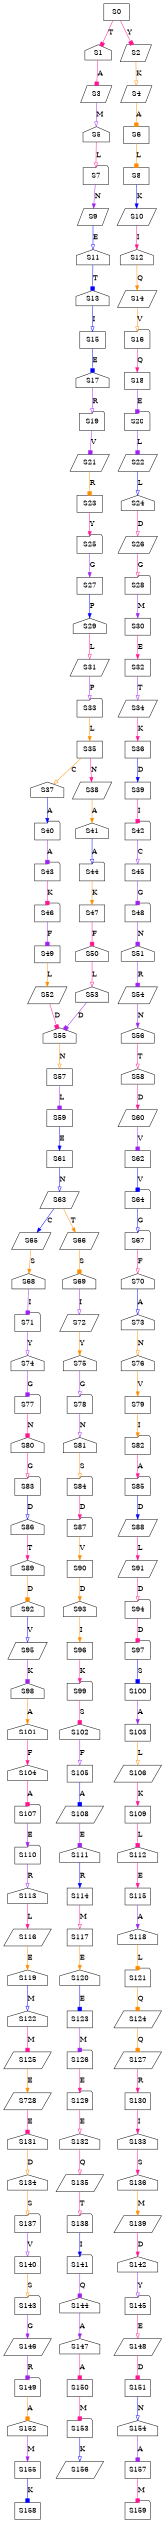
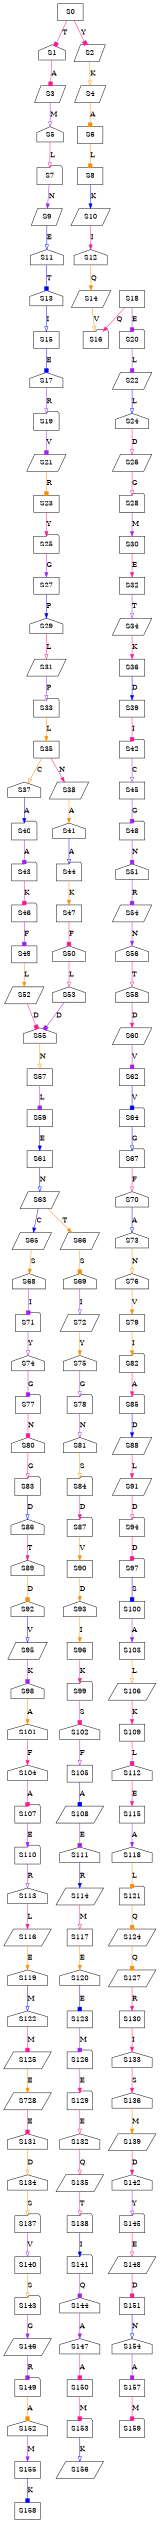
(137, 358) -> (116, 318)
(80, 1897) -> (80, 1897)
